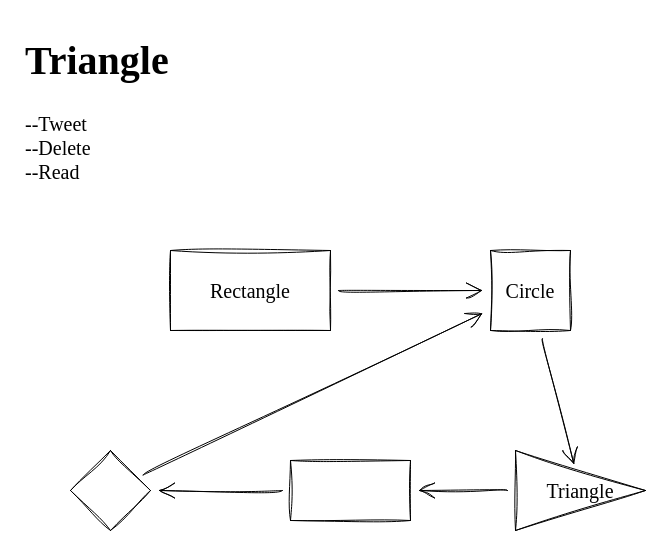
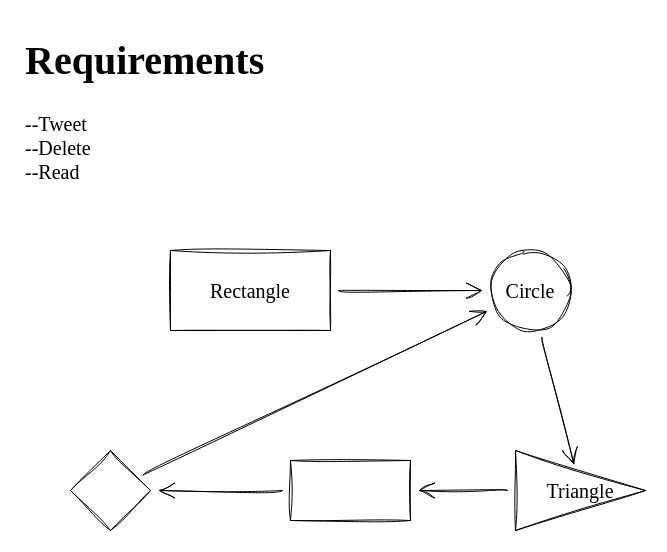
(68, 59) -> (90, 59)
(531, 291) -> (531, 291)
